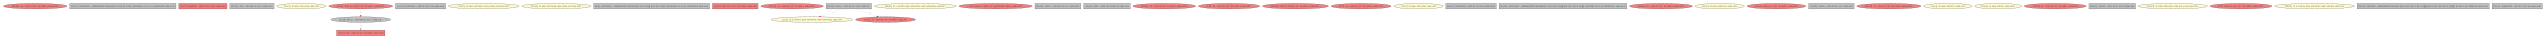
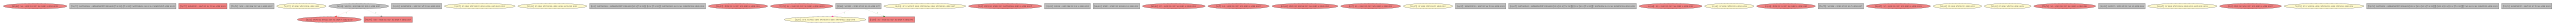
(735, 6) -> (738, 6)
(361, 12) -> (345, 13)
(886, 20) -> (892, 20)
